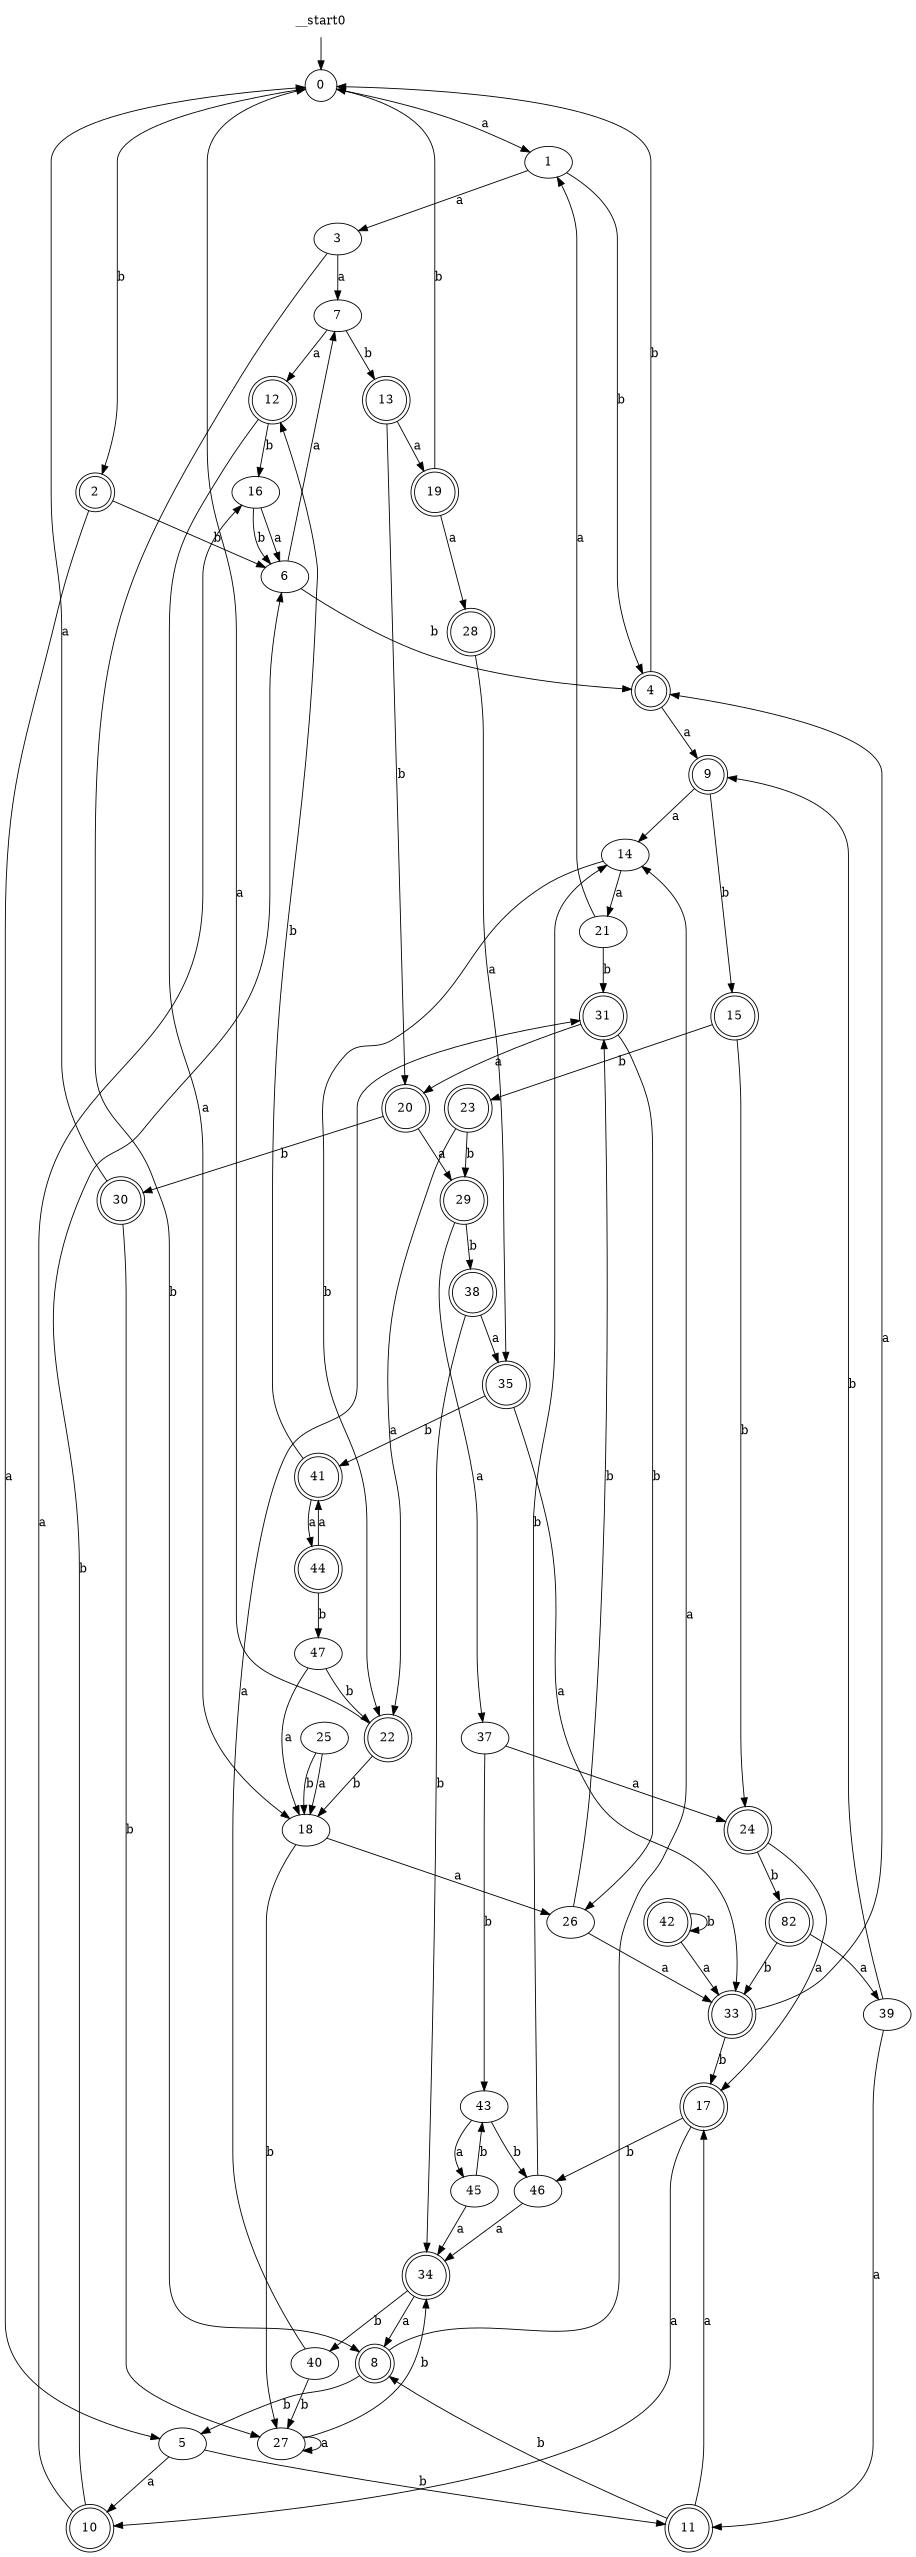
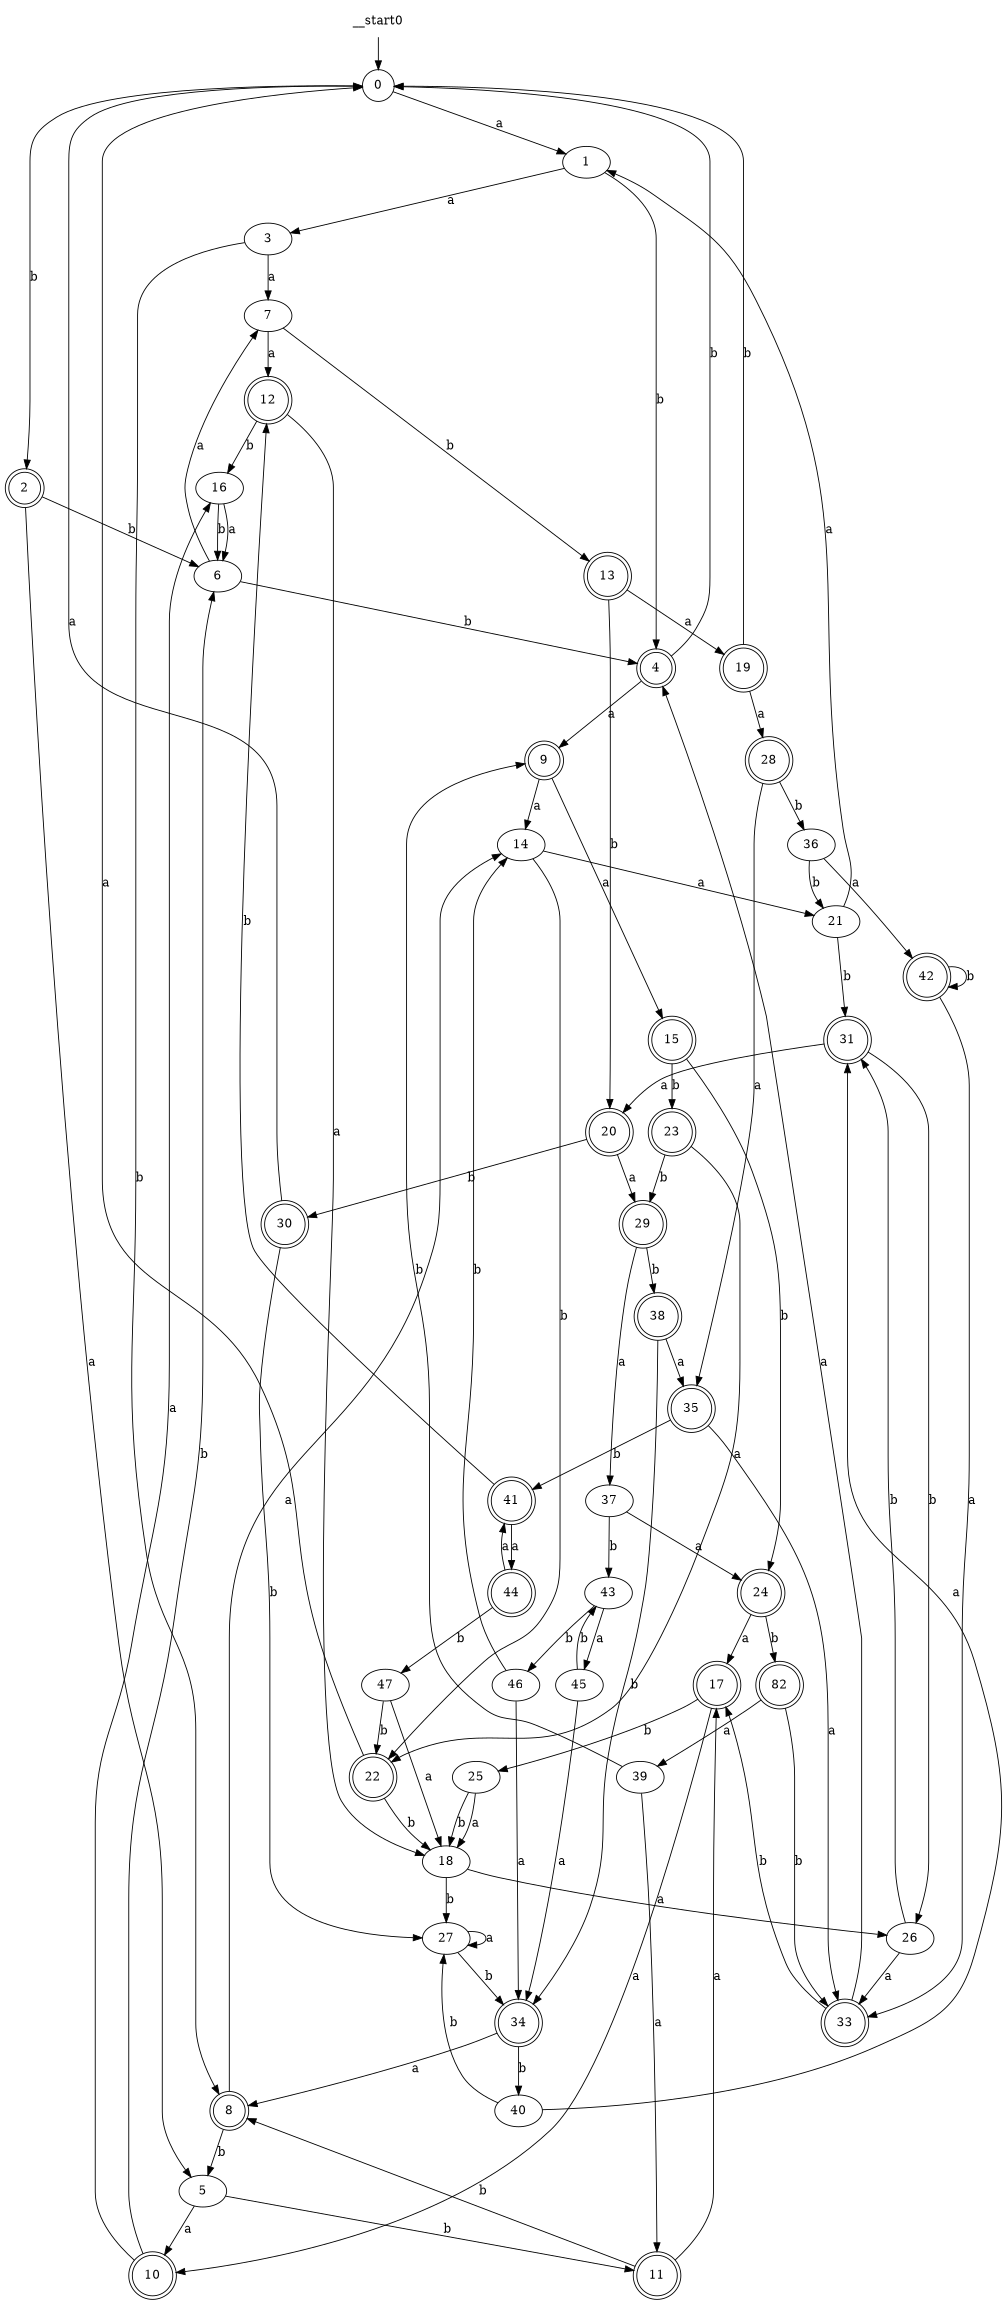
none -> (811, 845)
(726, 893) -> (606, 883)
(627, 2146) -> (605, 1739)
